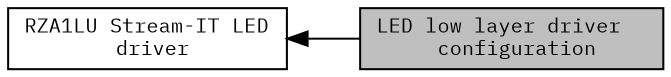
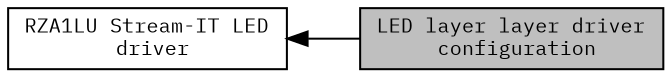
(512, 39) -> (512, 39)
